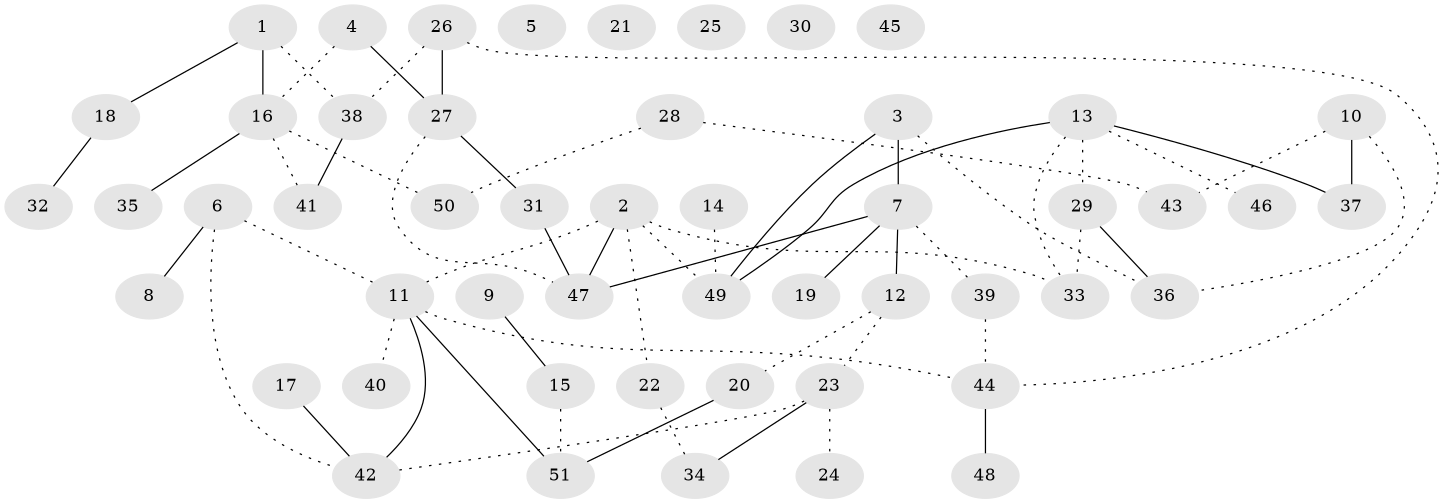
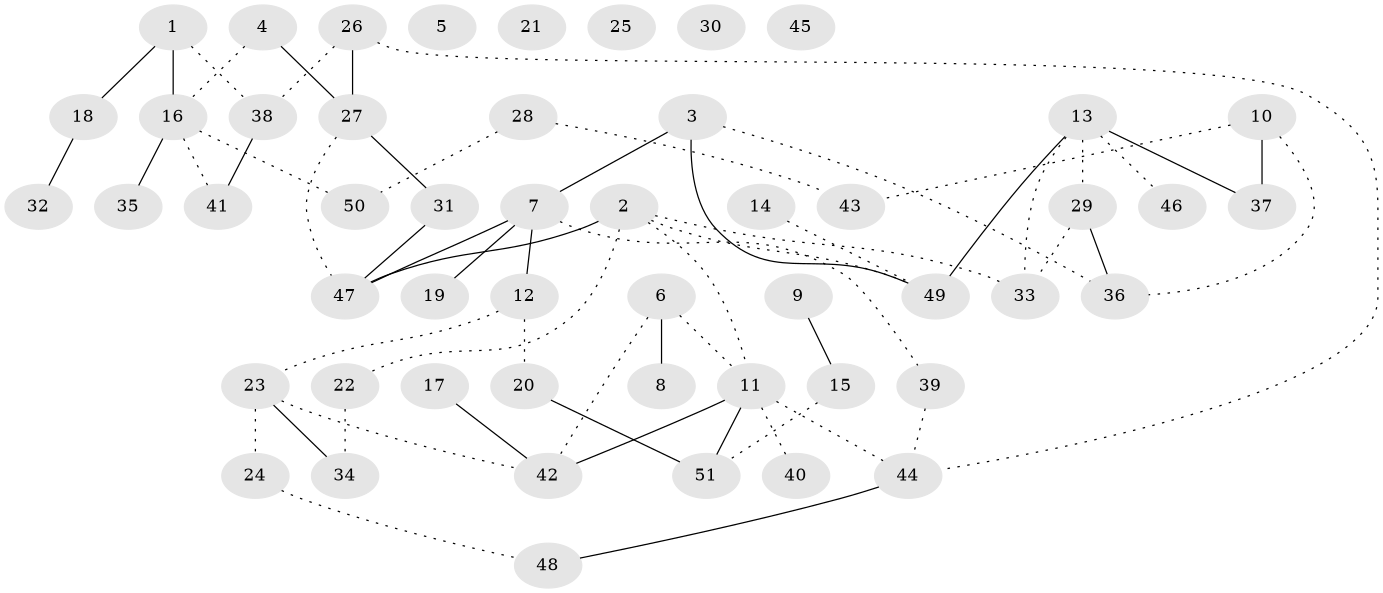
none -> (398, 529)
